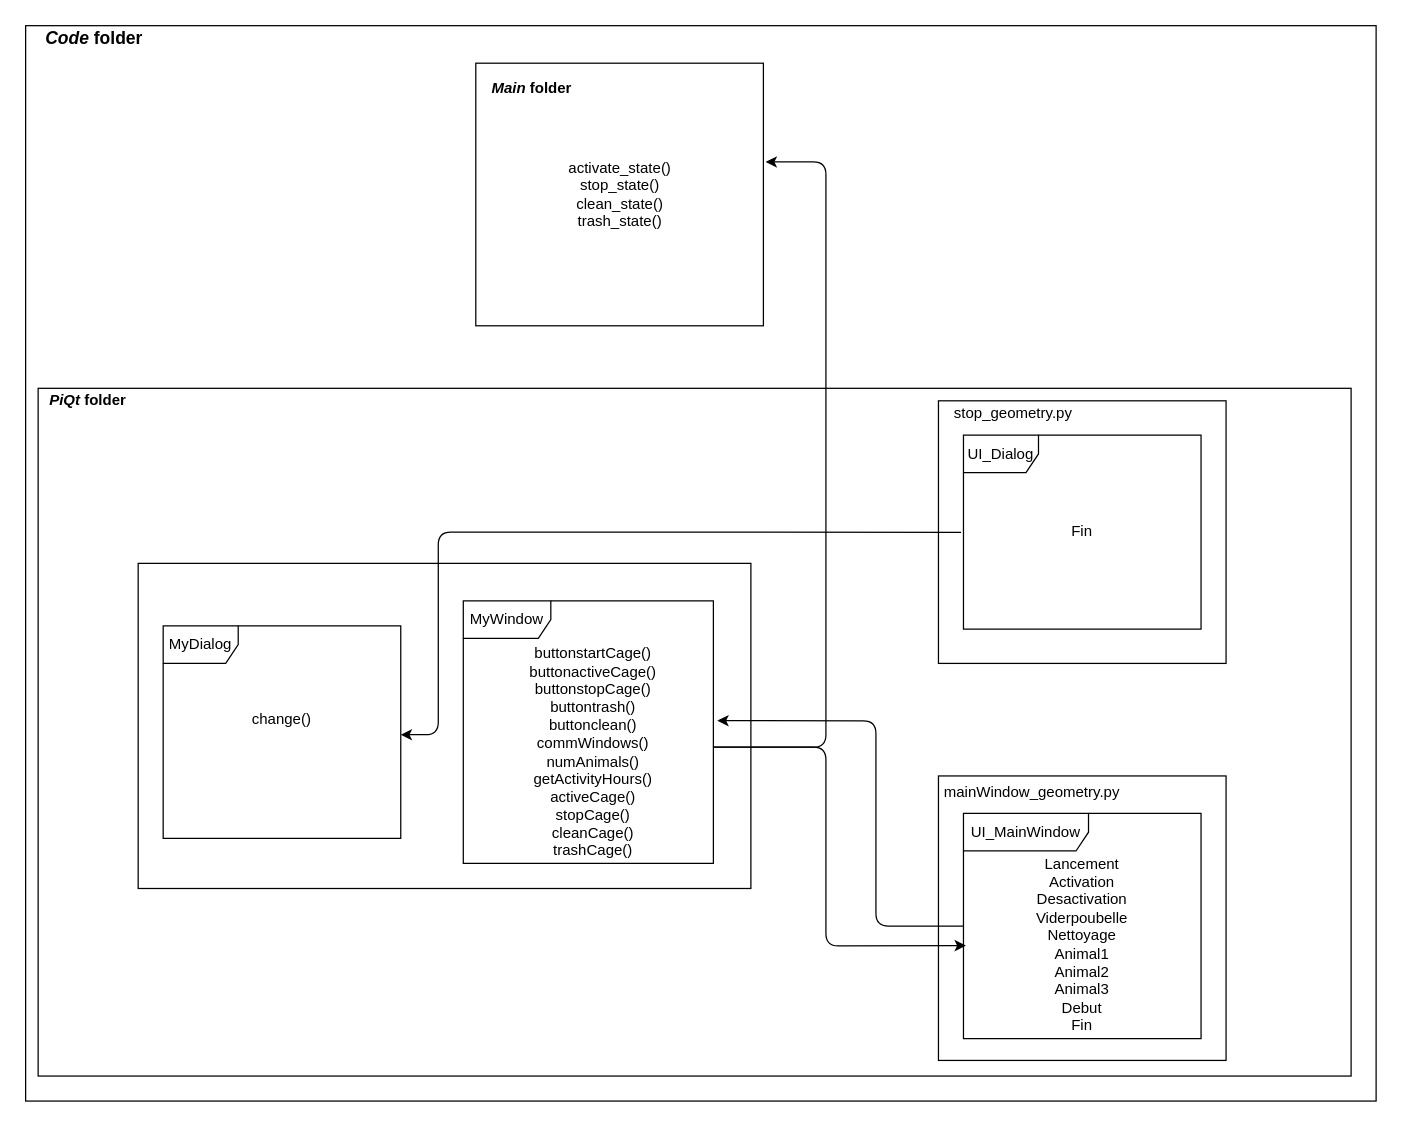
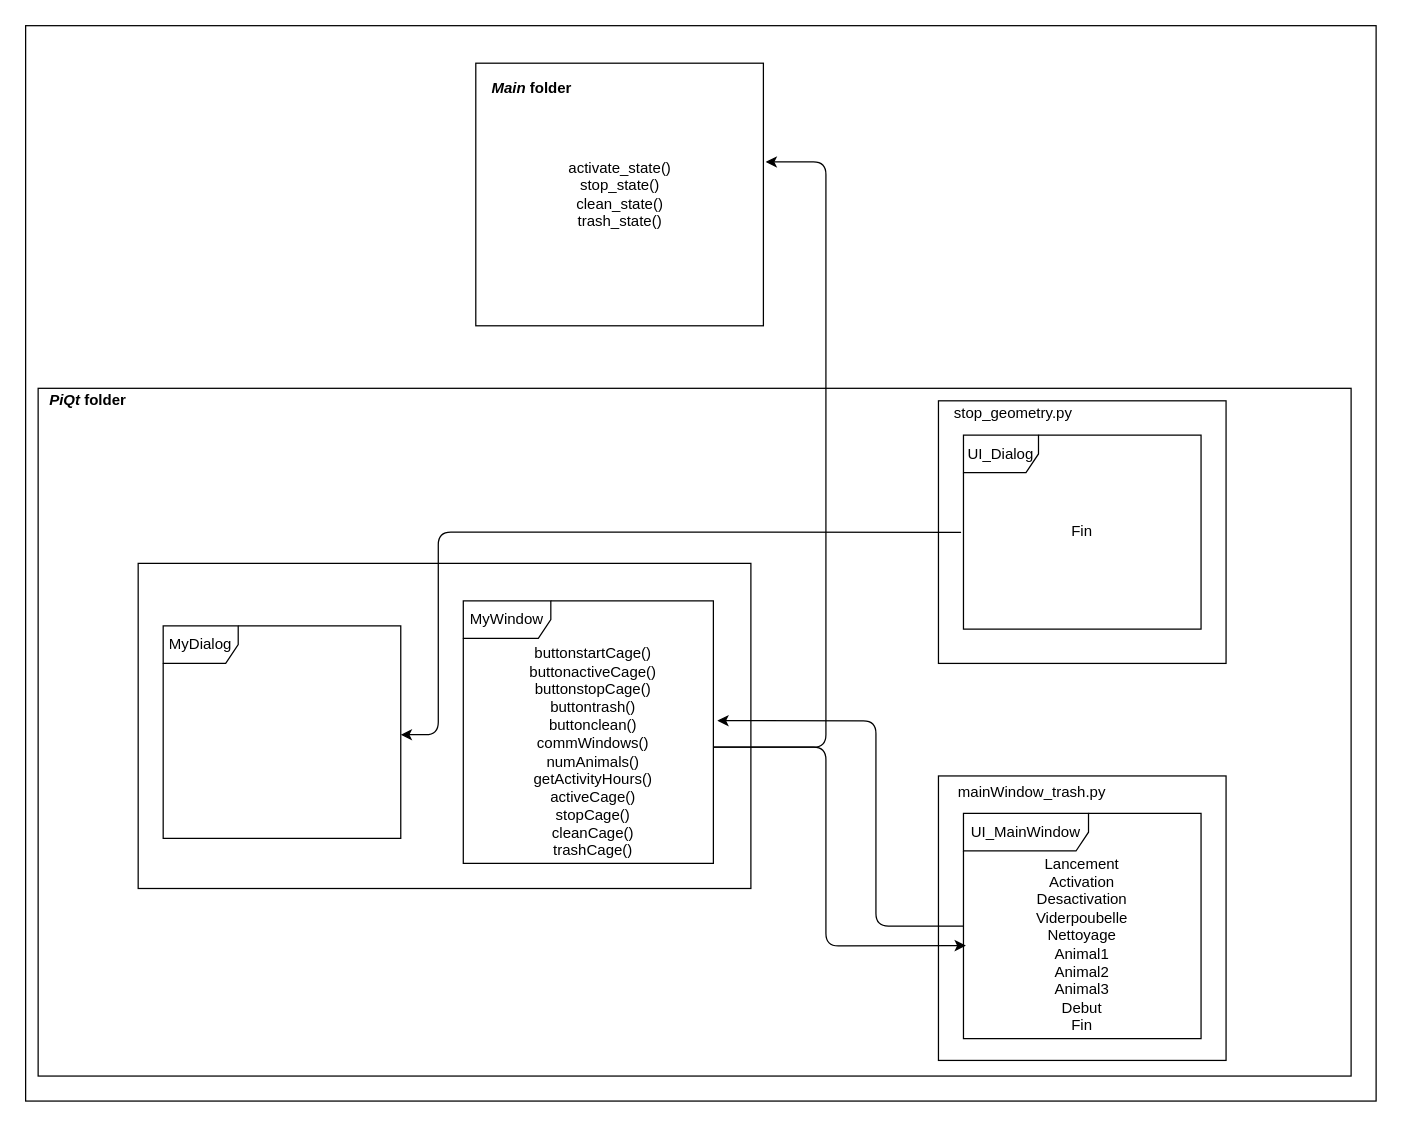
(94, 38) -> none
(282, 719) -> none
(1032, 792) -> (1032, 792)
